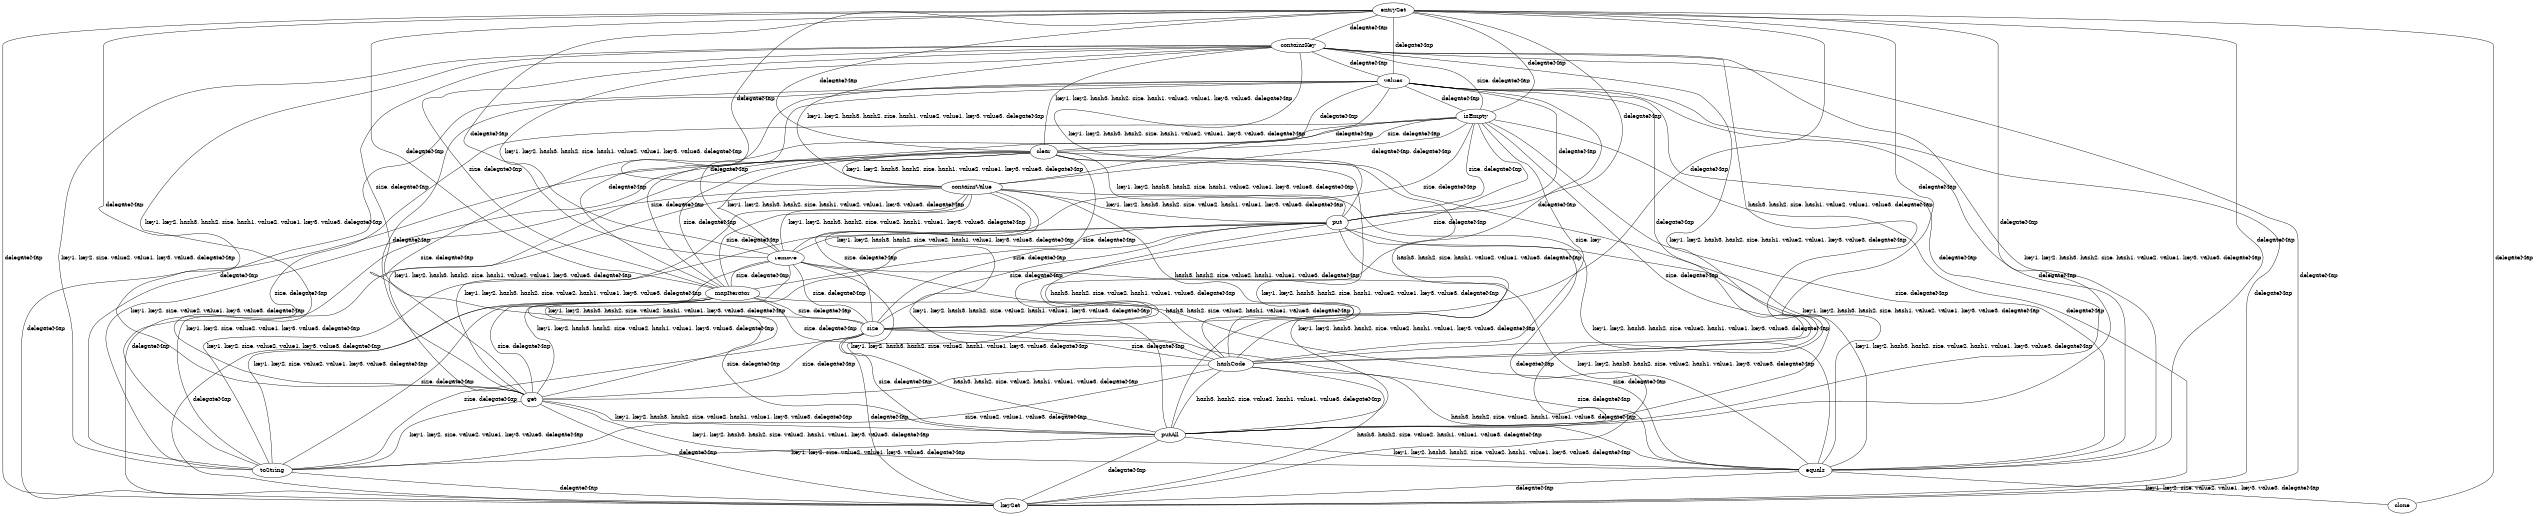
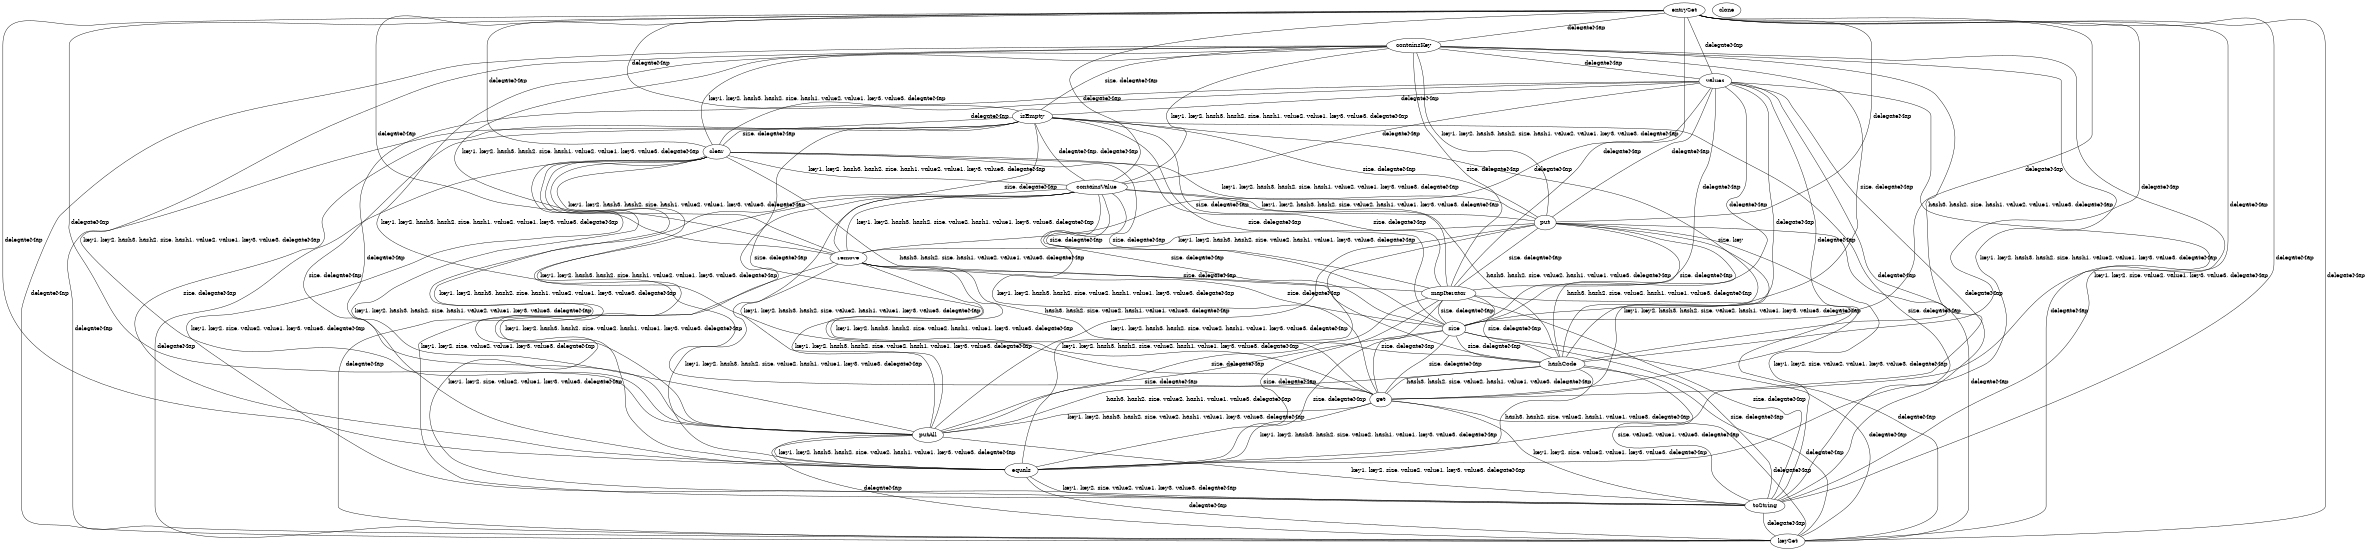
(2211, 23) -> (2274, 136)
(1449, 435) -> (1824, 453)
(2166, 491) -> (1386, 501)
